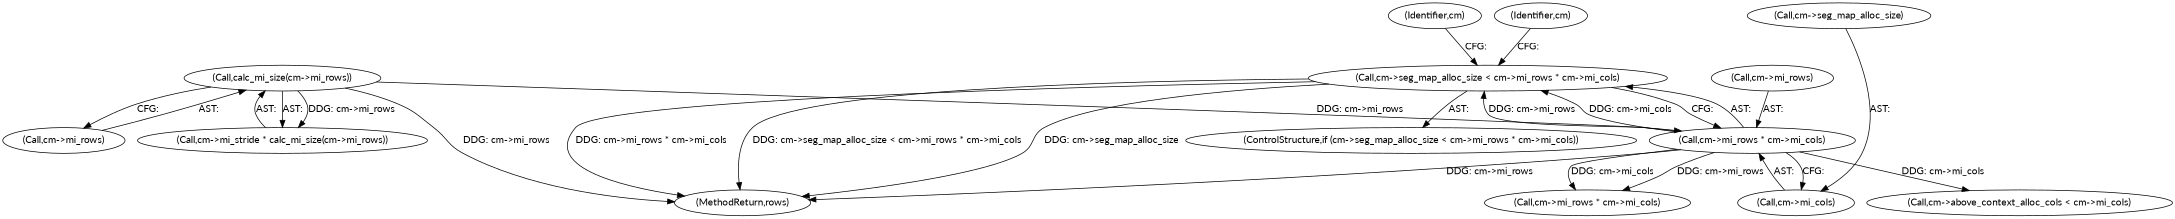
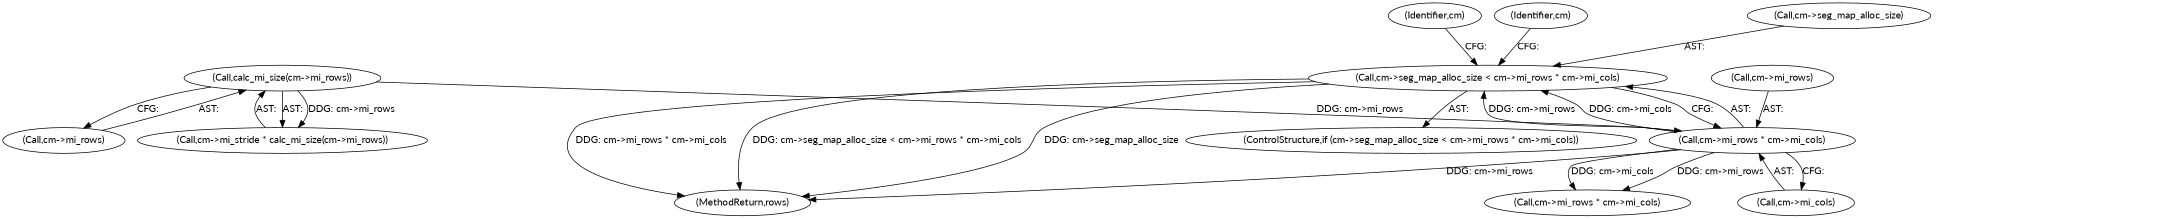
(1870, 114) -> (1672, 45)
(497, 168) -> none
(2020, 203) -> none
